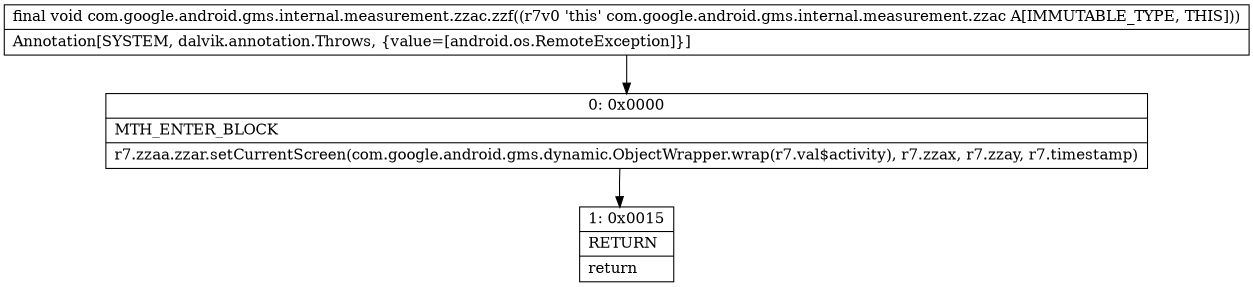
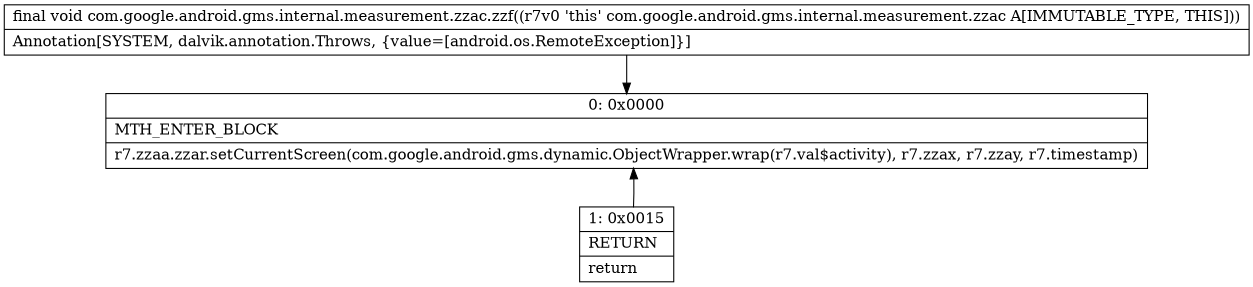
(620, 182) -> (634, 193)
